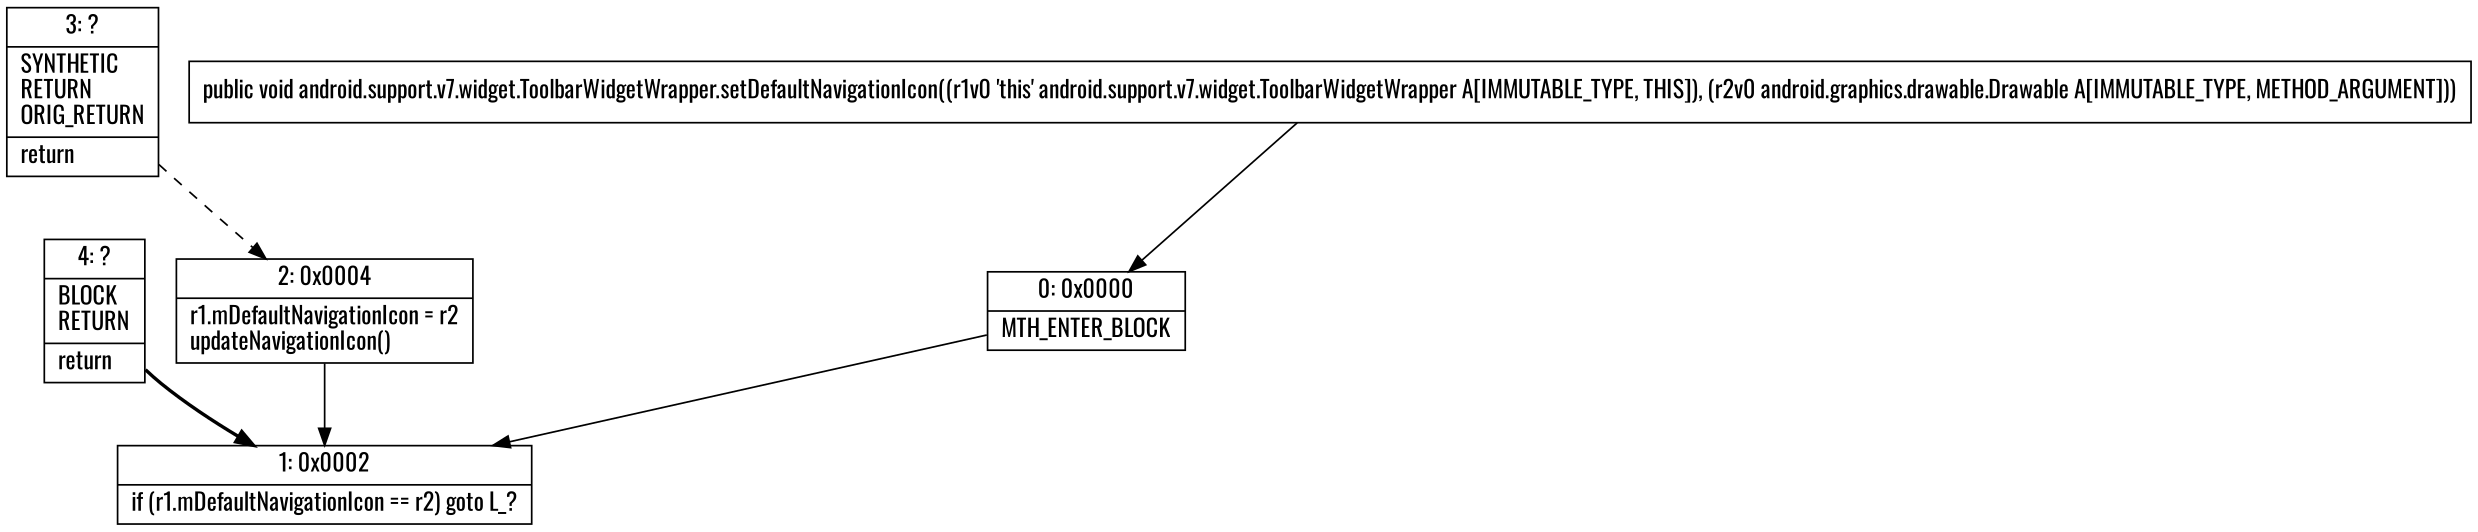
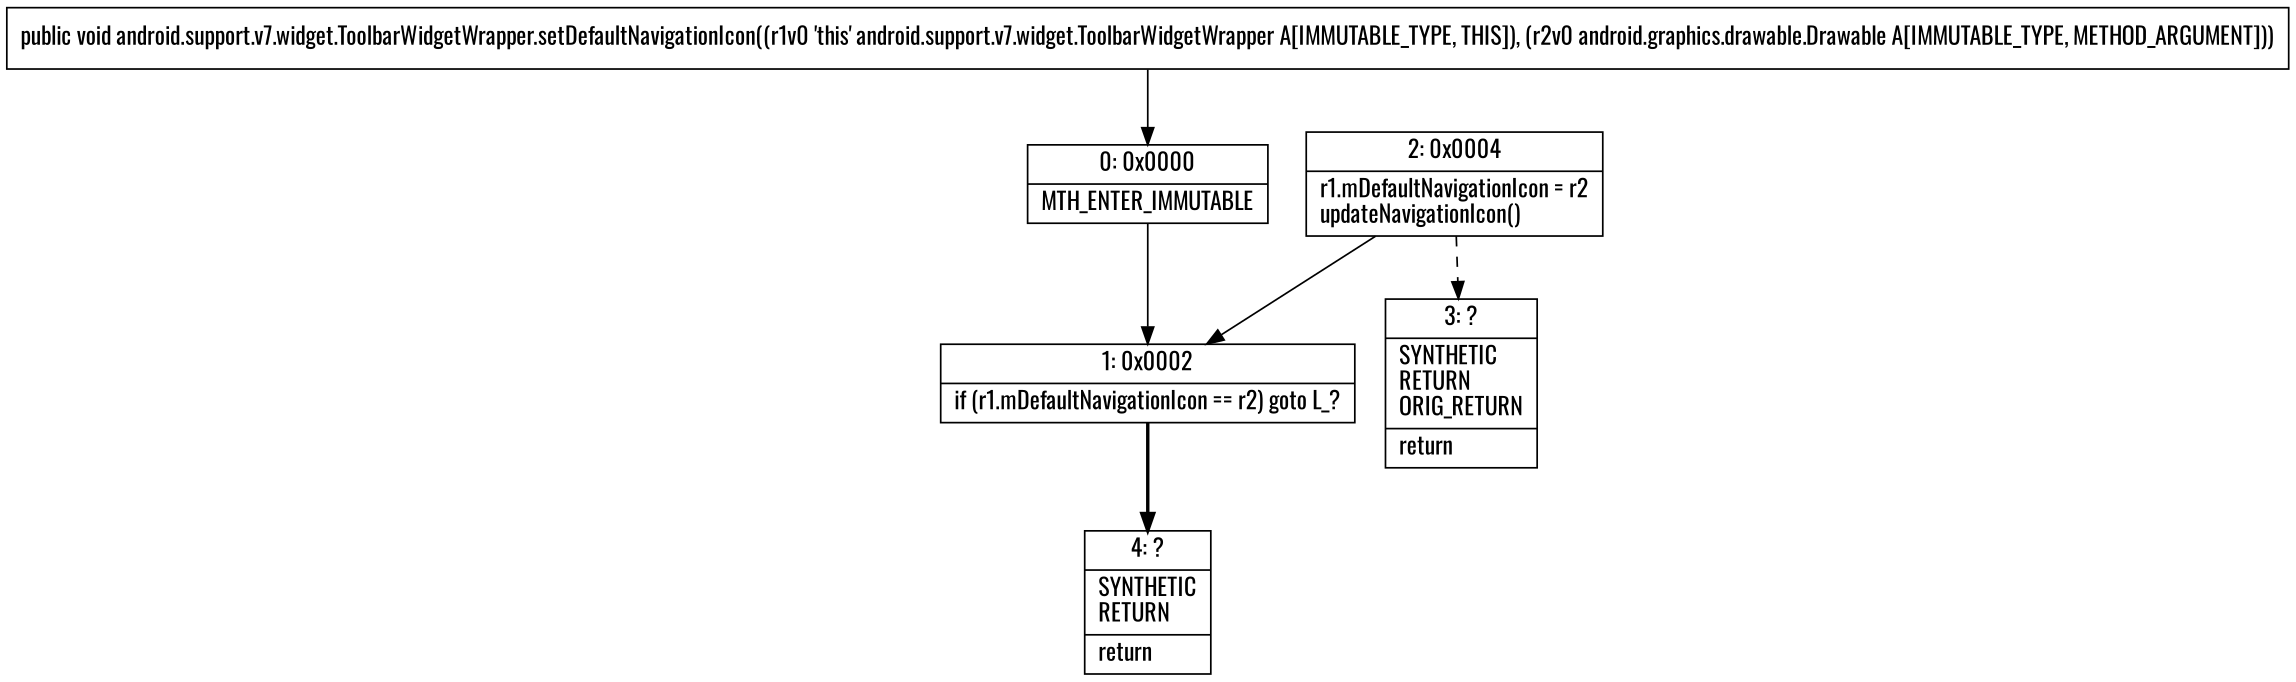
(206, 206) -> (1457, 259)
(88, 297) -> (1148, 589)
(1086, 330) -> (1148, 203)
(190, 405) -> (1148, 468)
